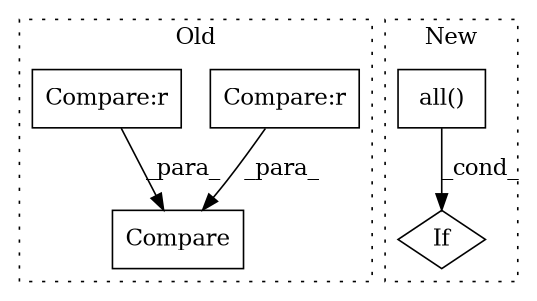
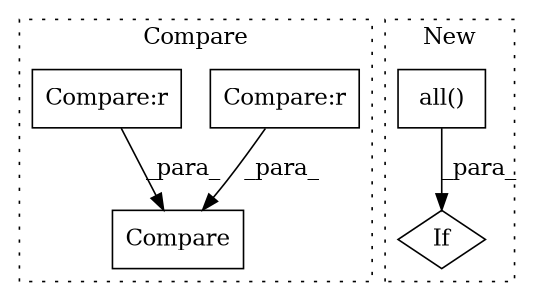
(196, 38) -> (196, 38)
(481, 169) -> (479, 169)
